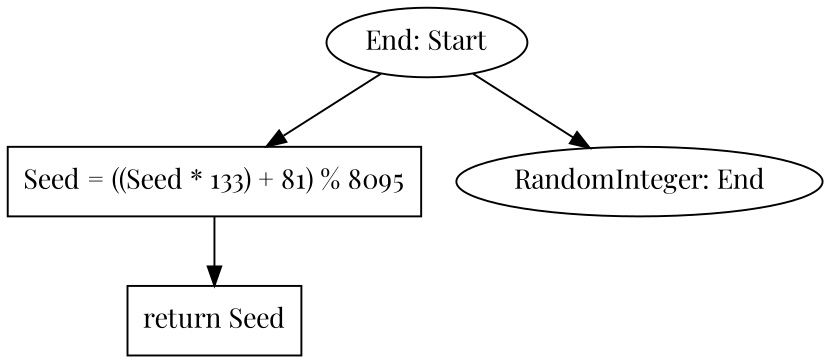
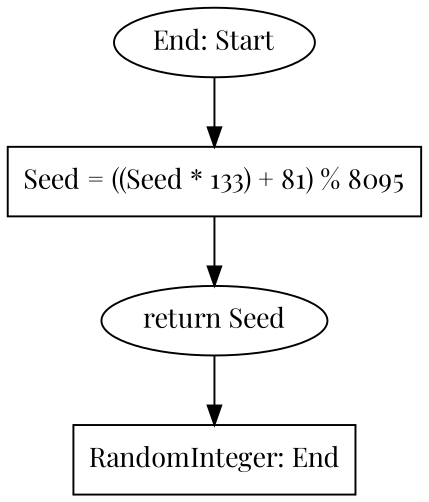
(523, 106) -> (214, 381)
(639, 182) -> (214, 460)
(214, 321) -> (214, 321)
